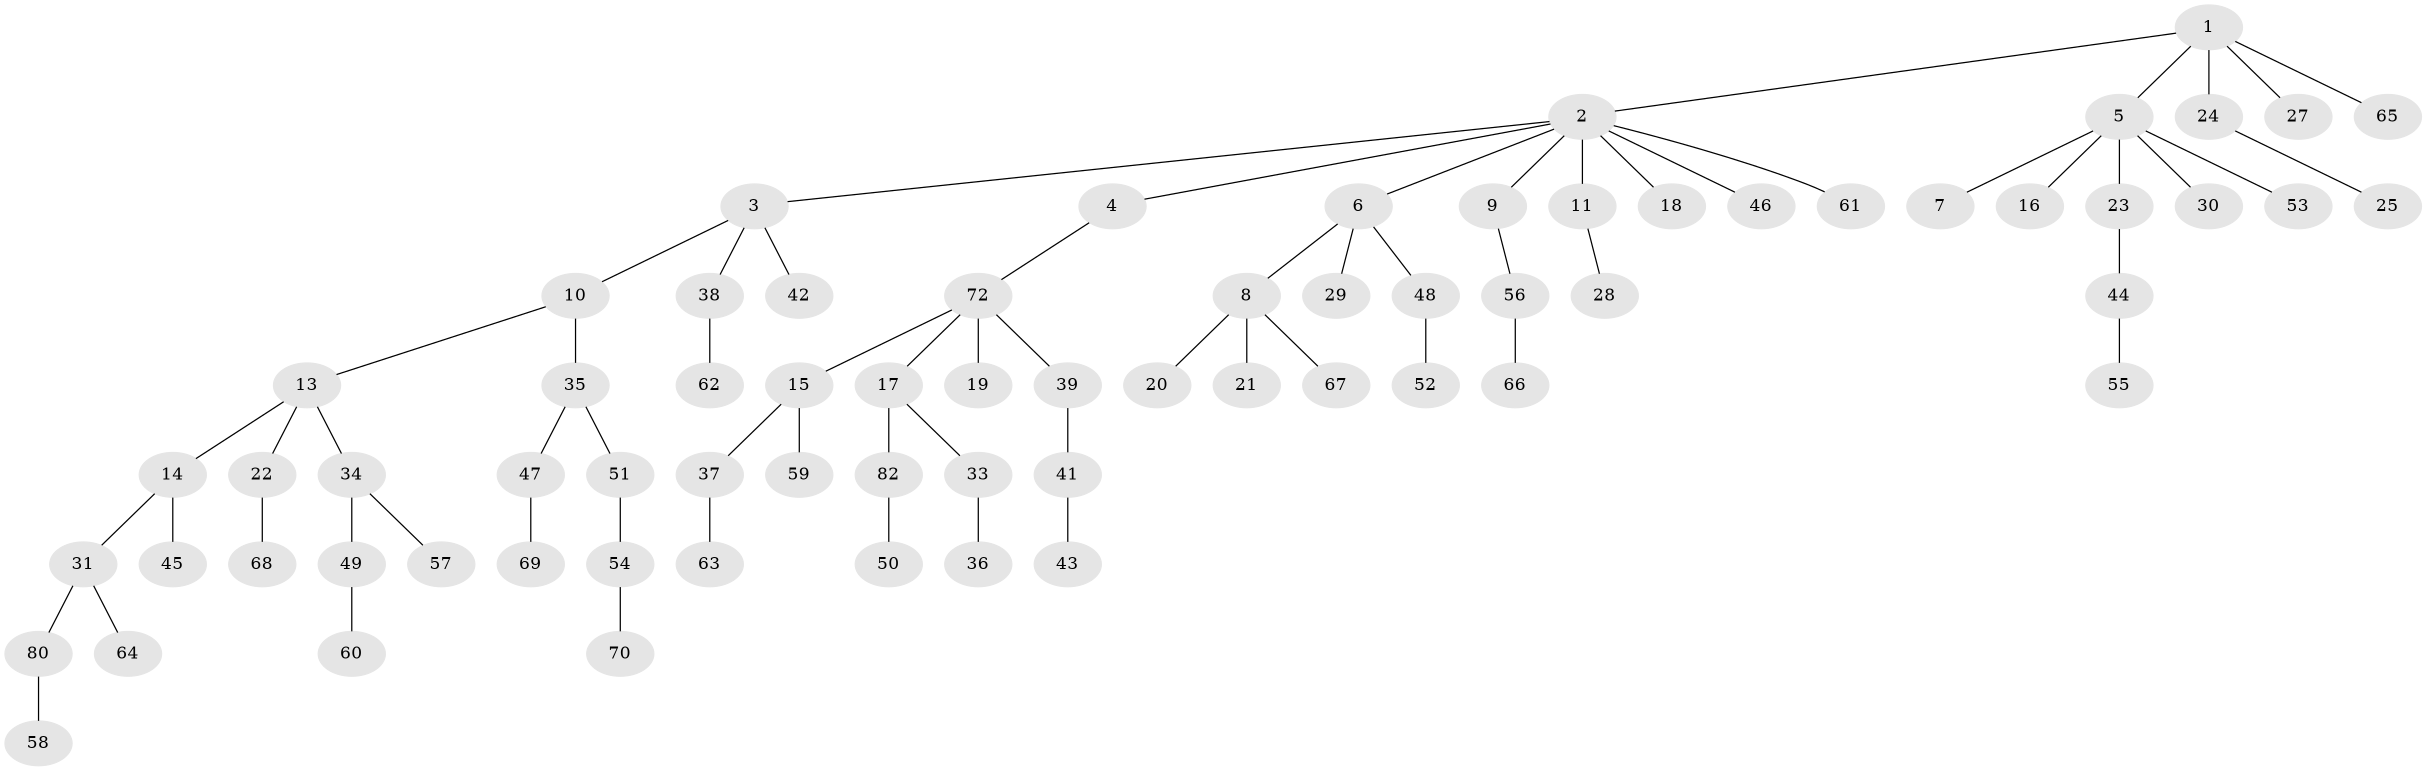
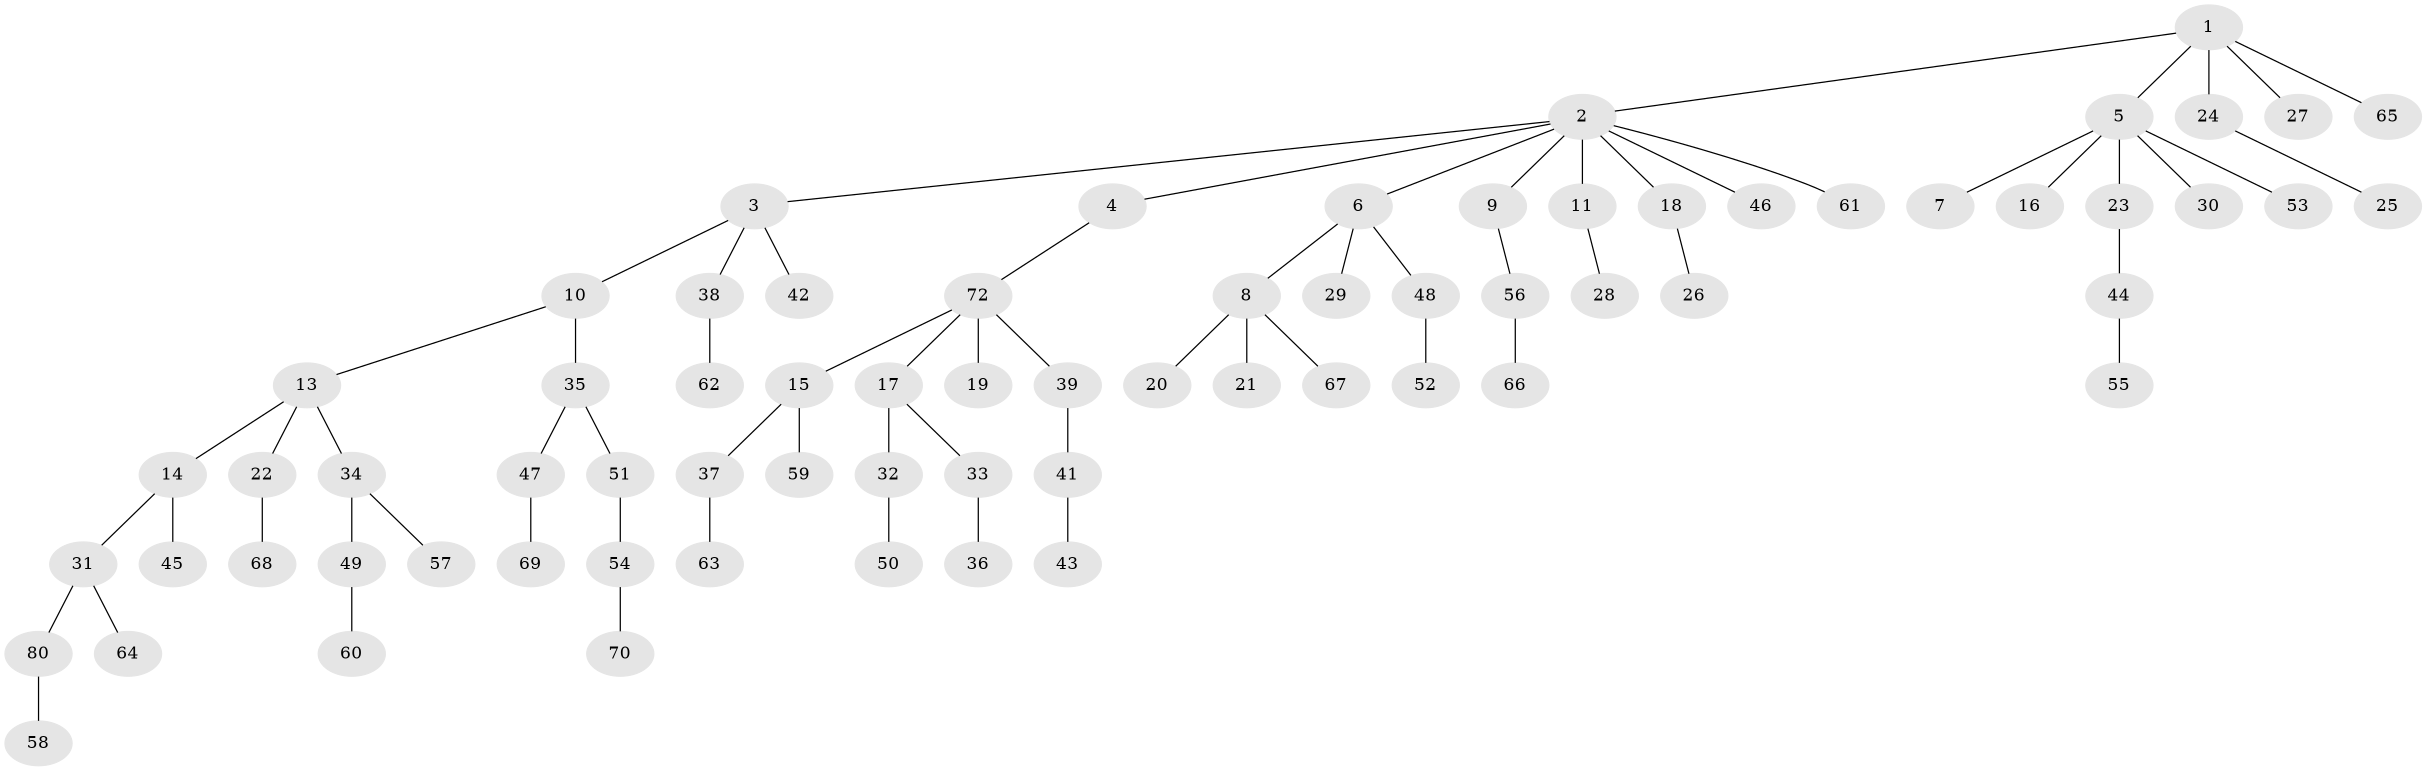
none -> (1694, 296)
(889, 475) -> (889, 475)
